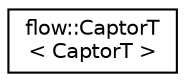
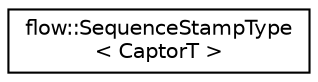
(93, 41) -> (159, 41)
